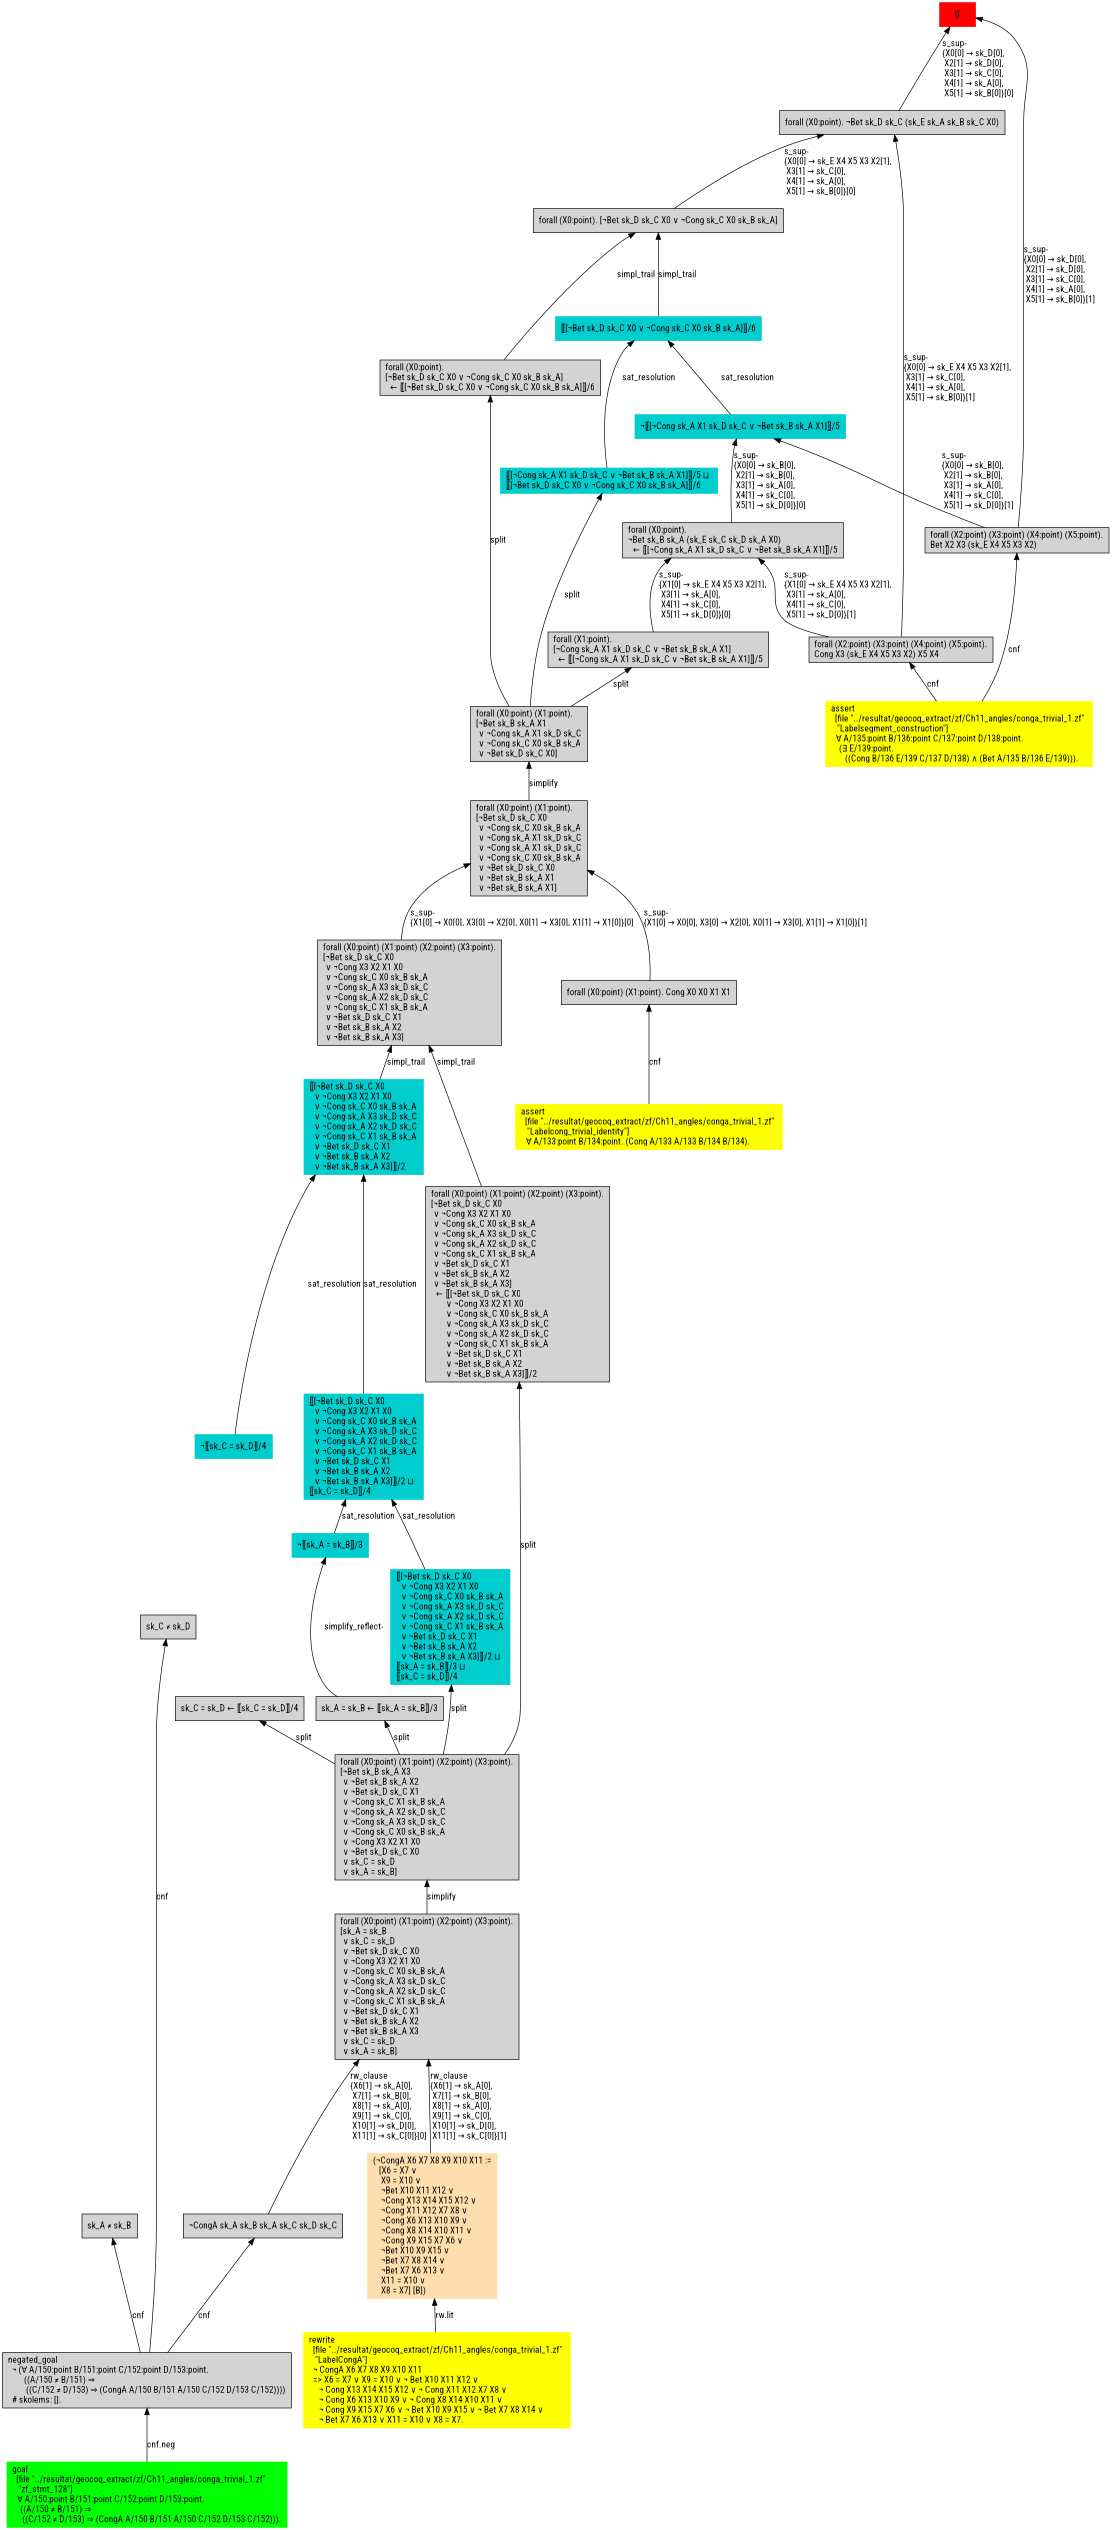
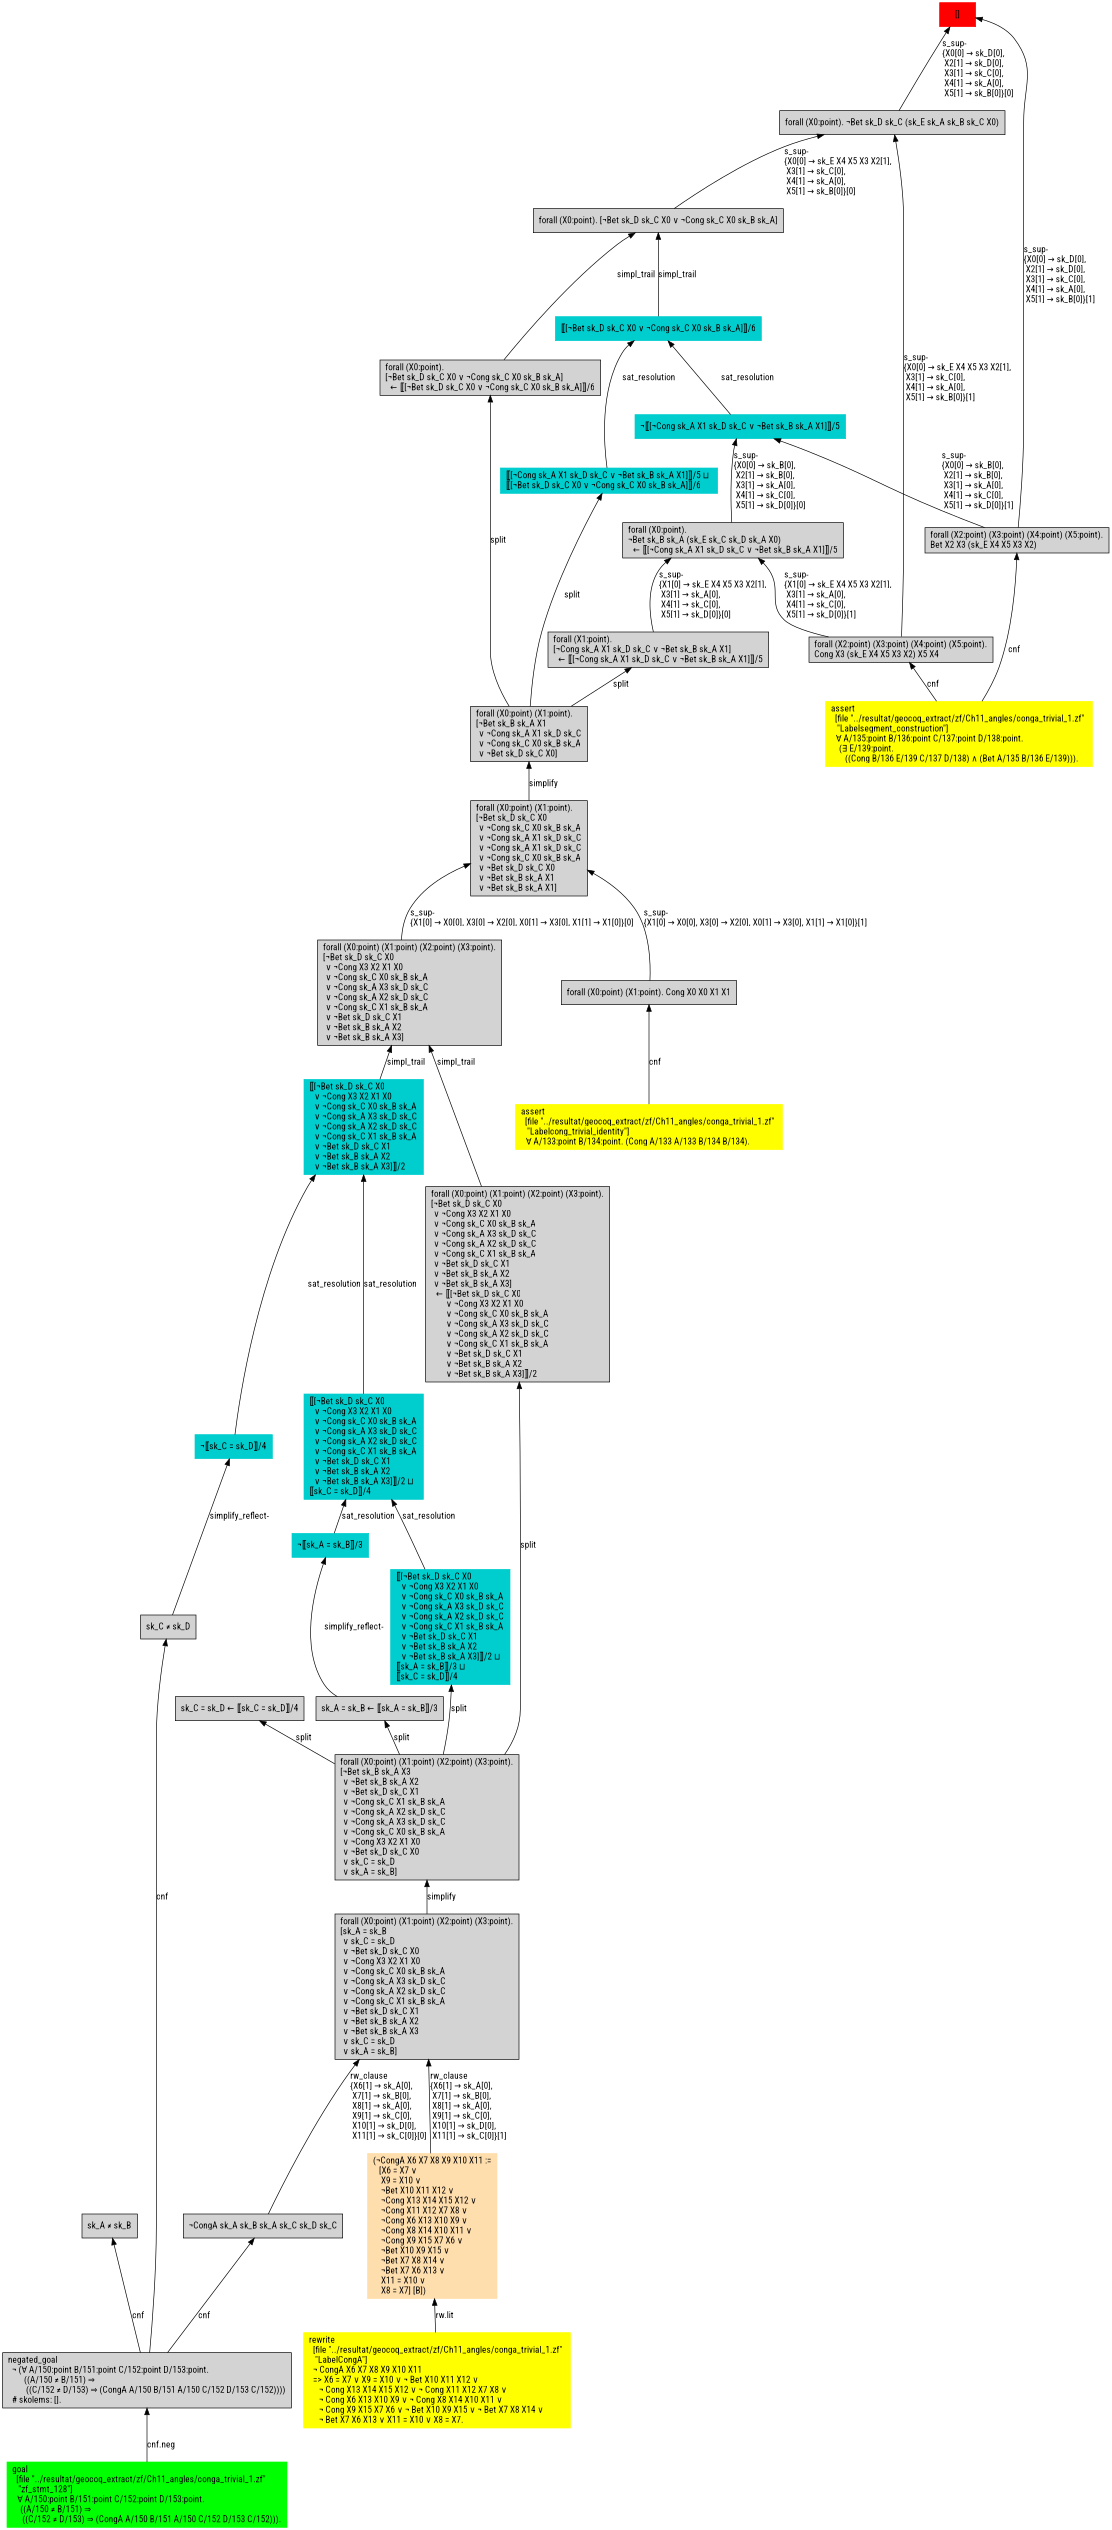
none -> (200, 1540)
